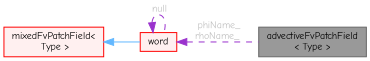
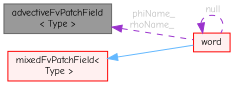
(223, 42) -> (158, 34)
